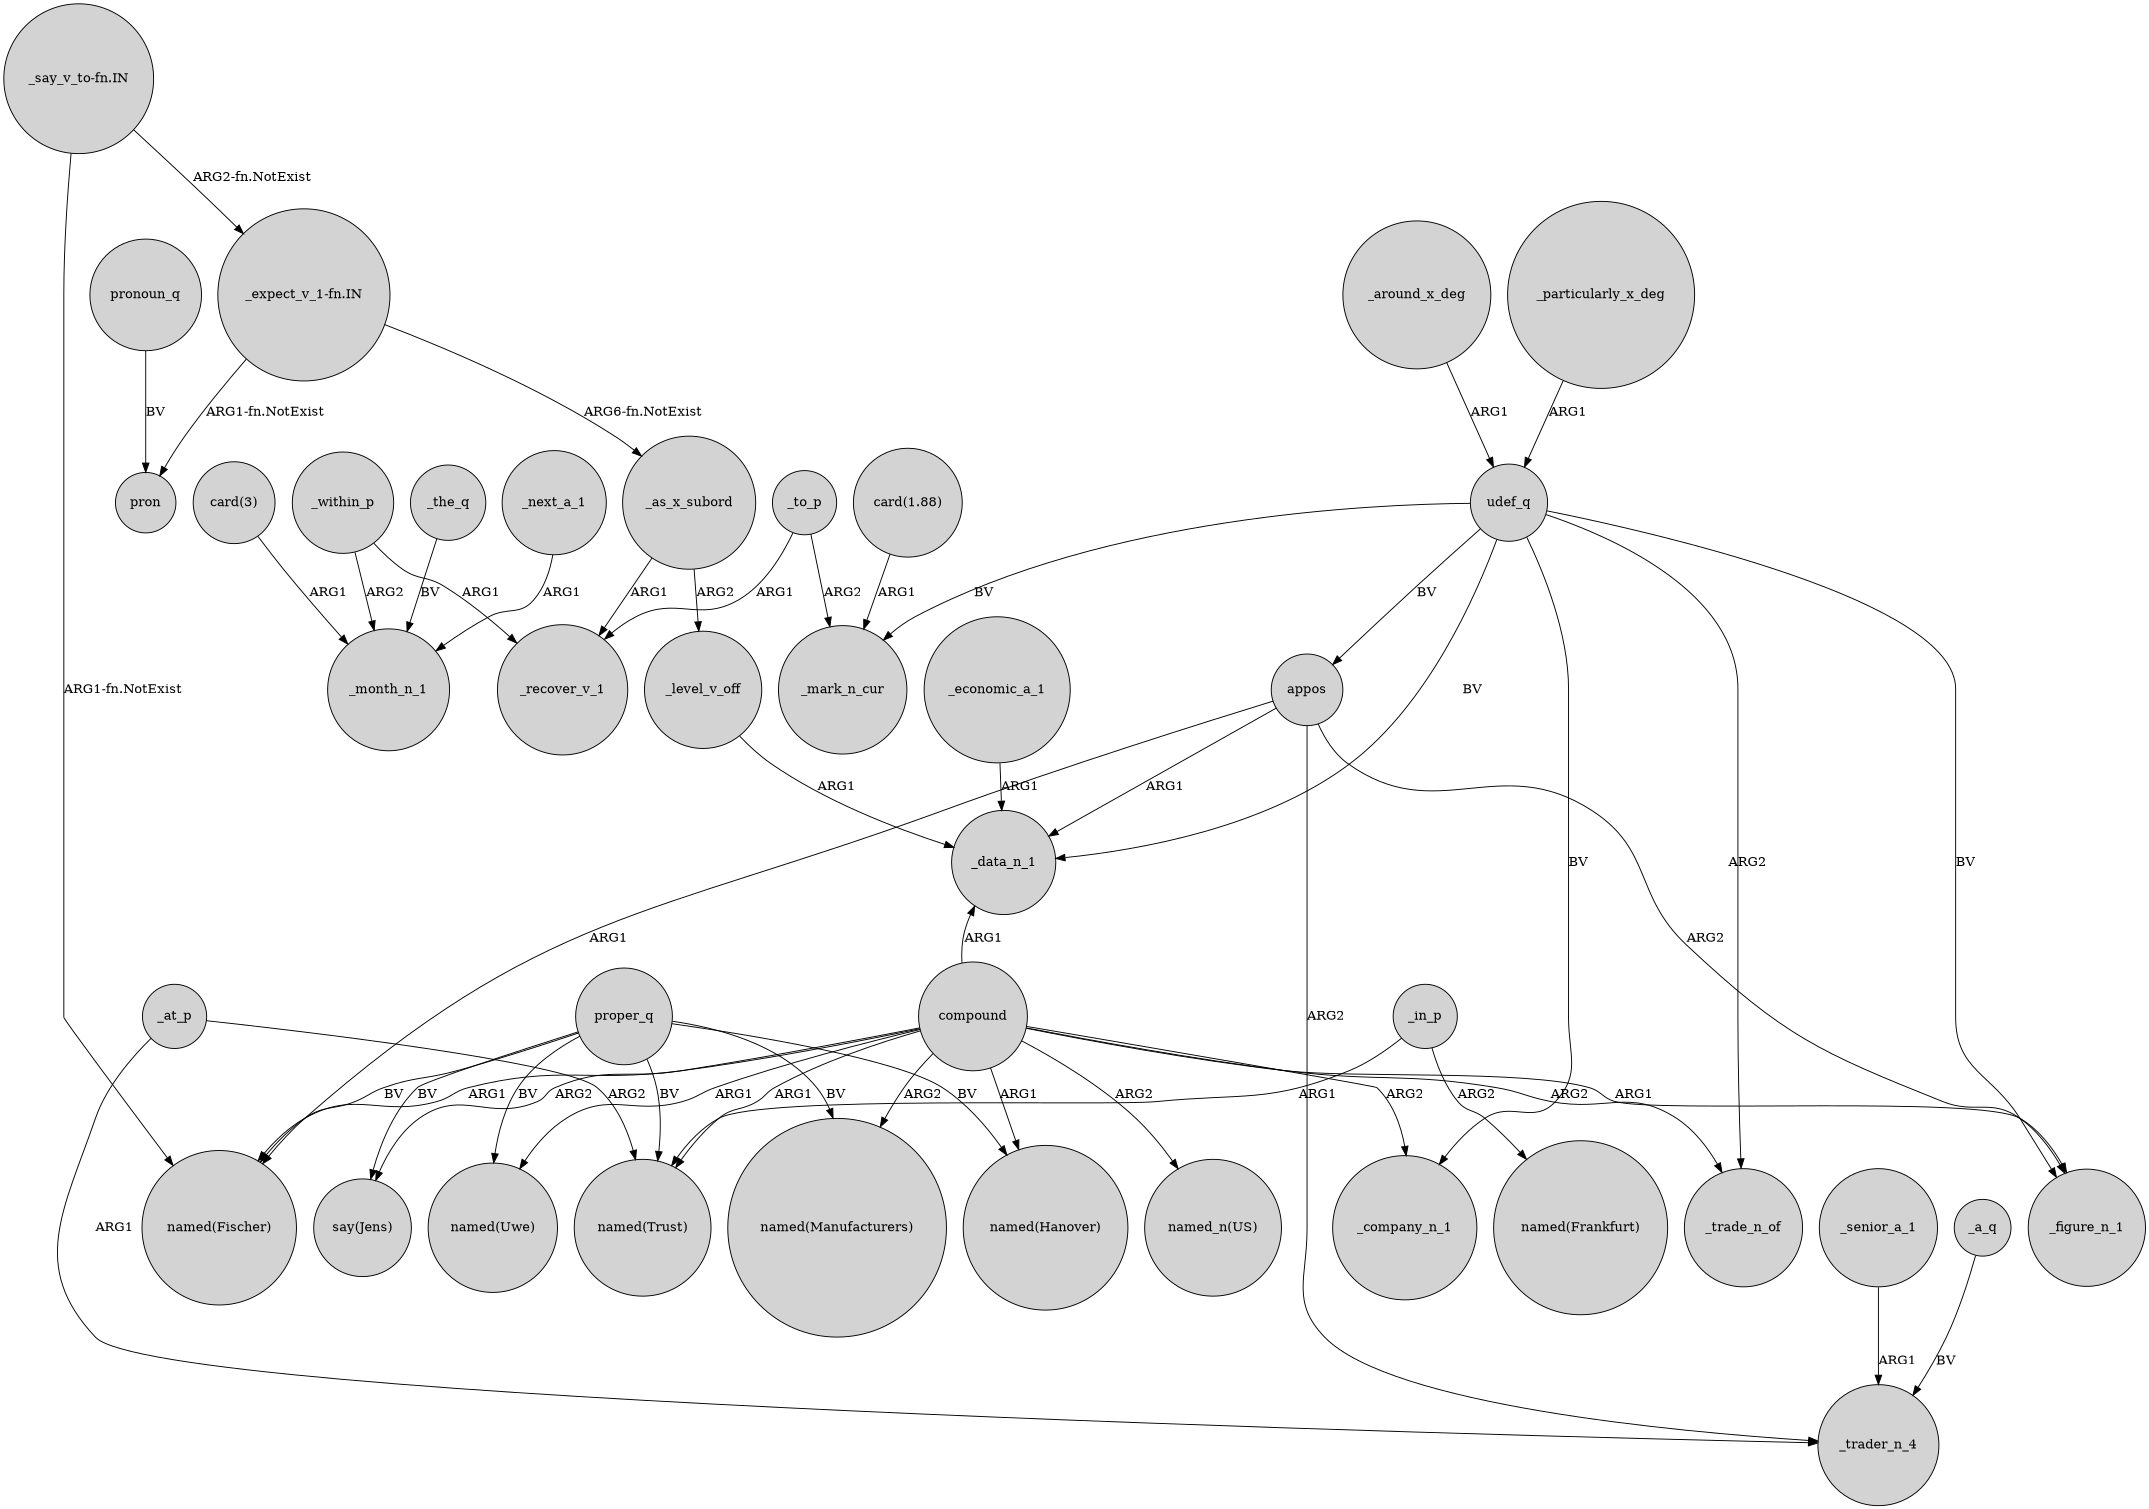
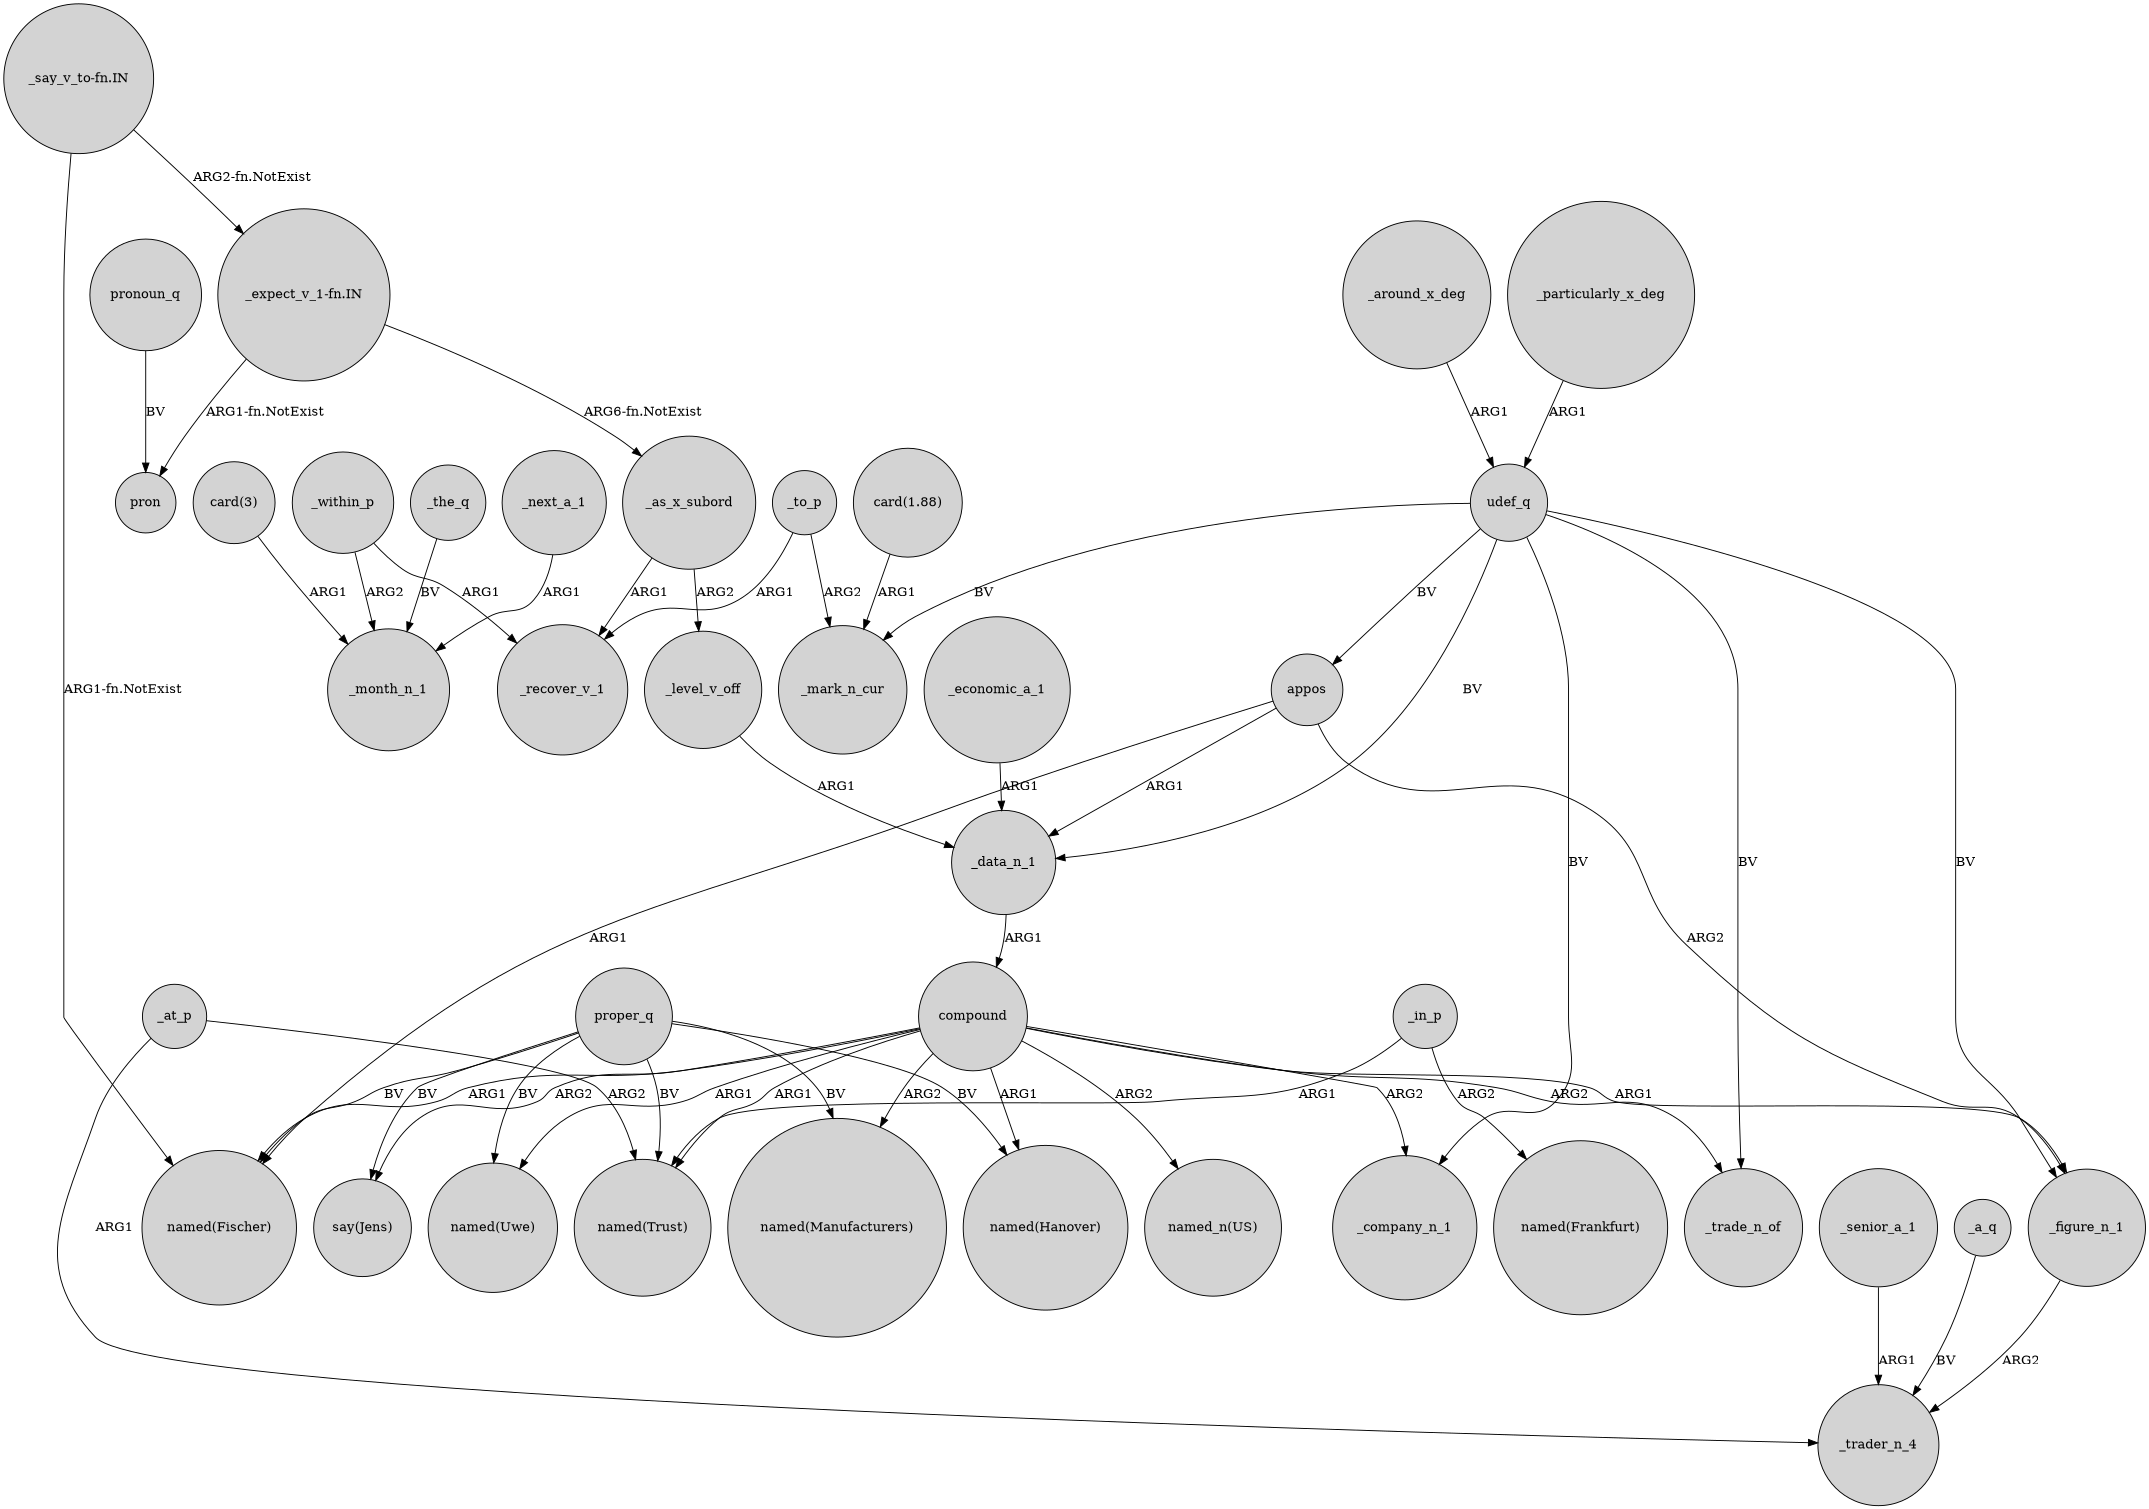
(1748, 862) -> (1748, 862)
(963, 938) -> (1004, 937)
(1303, 1284) -> (2007, 1351)
